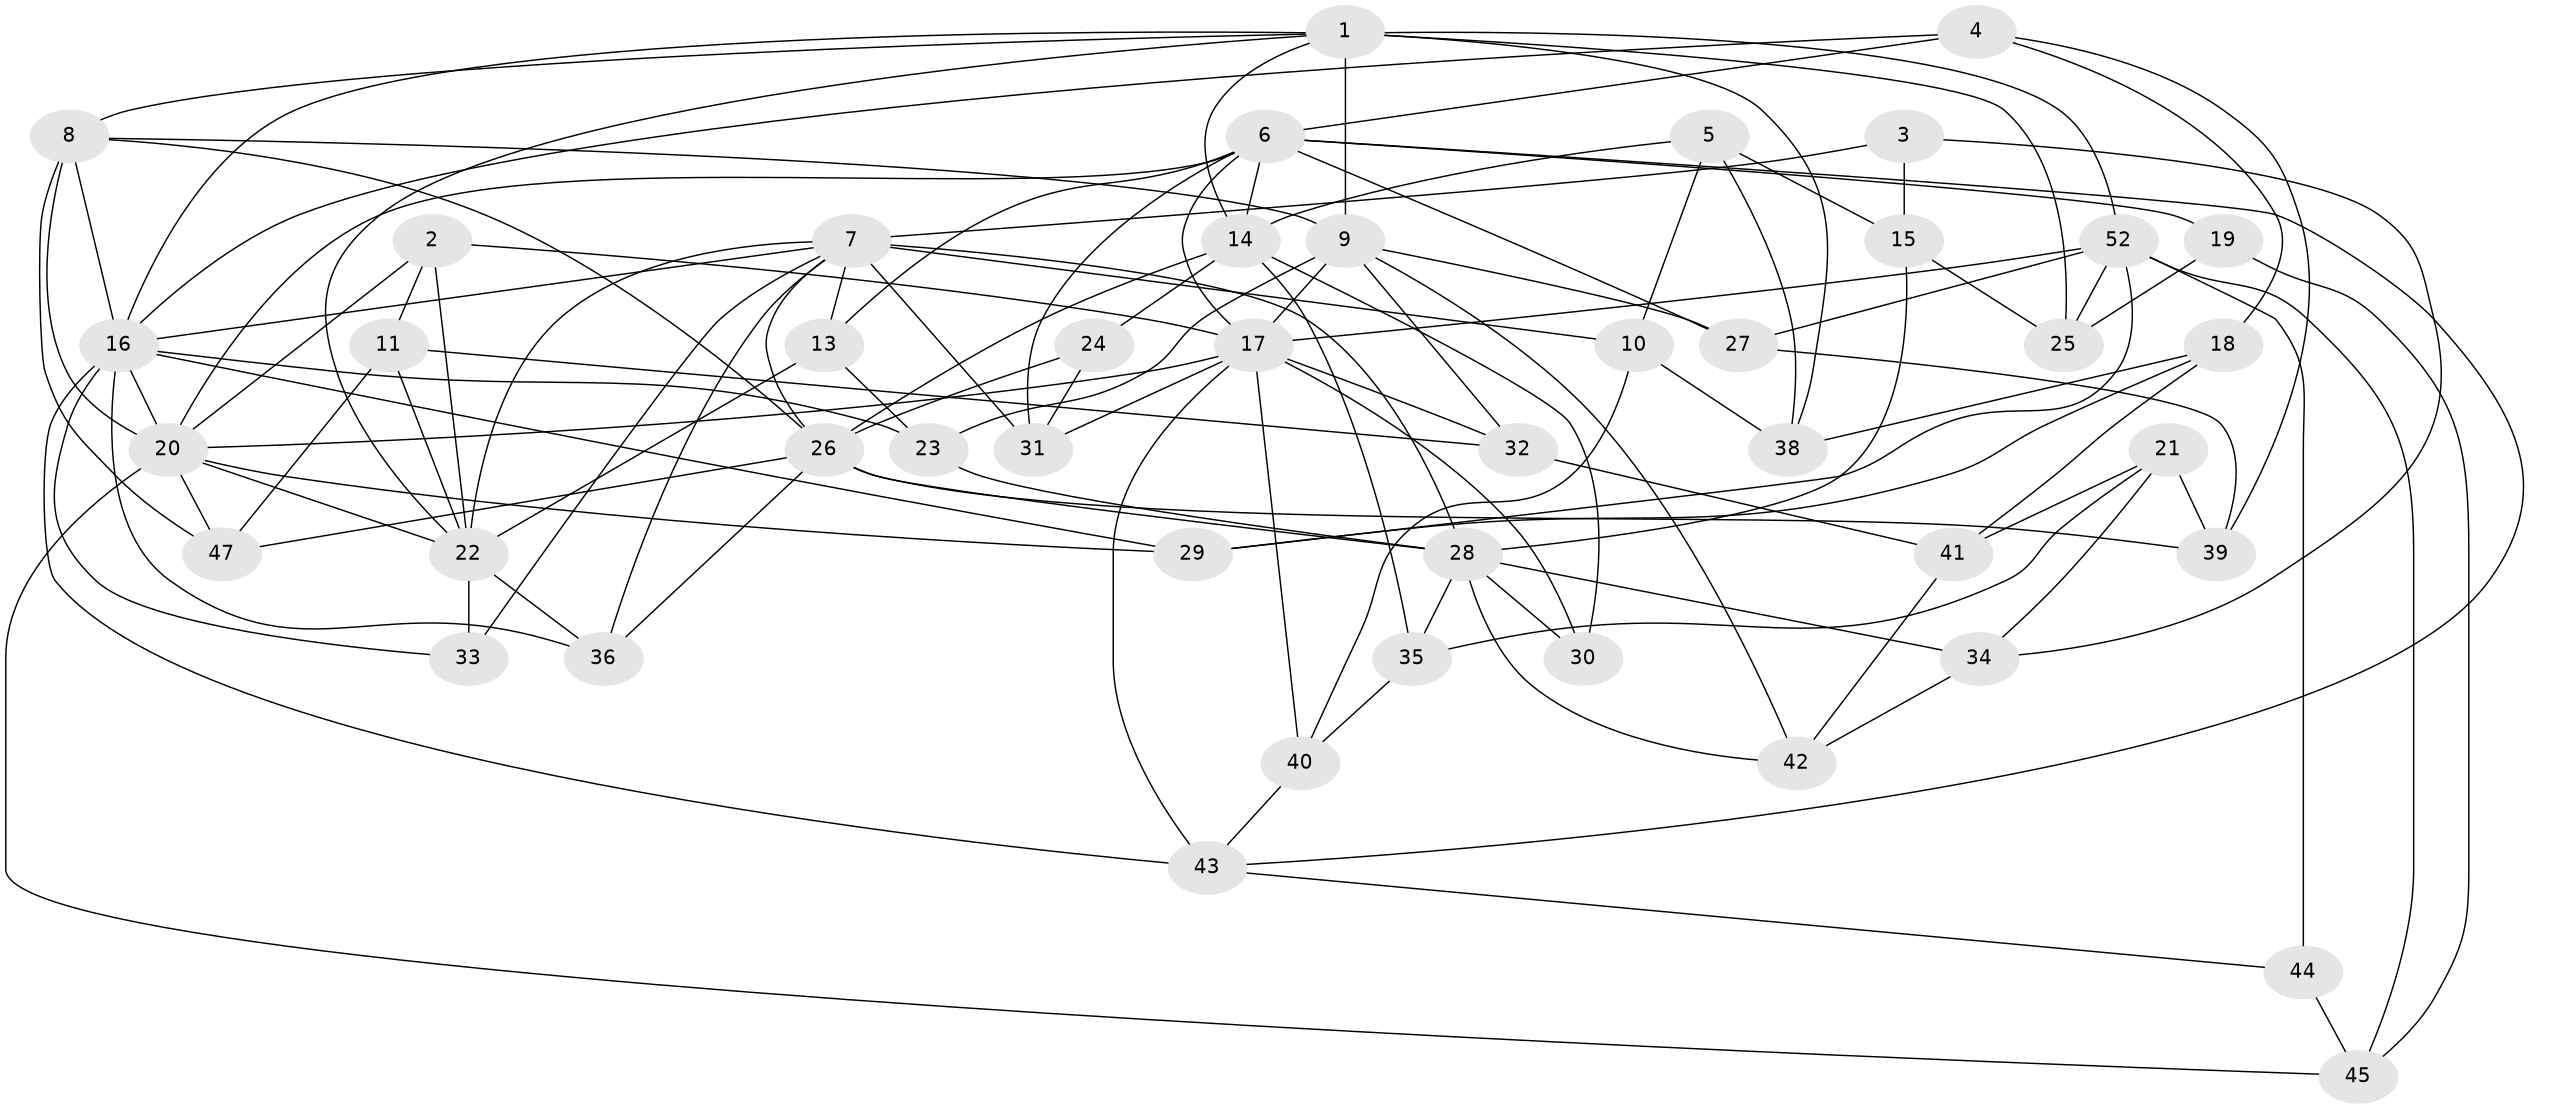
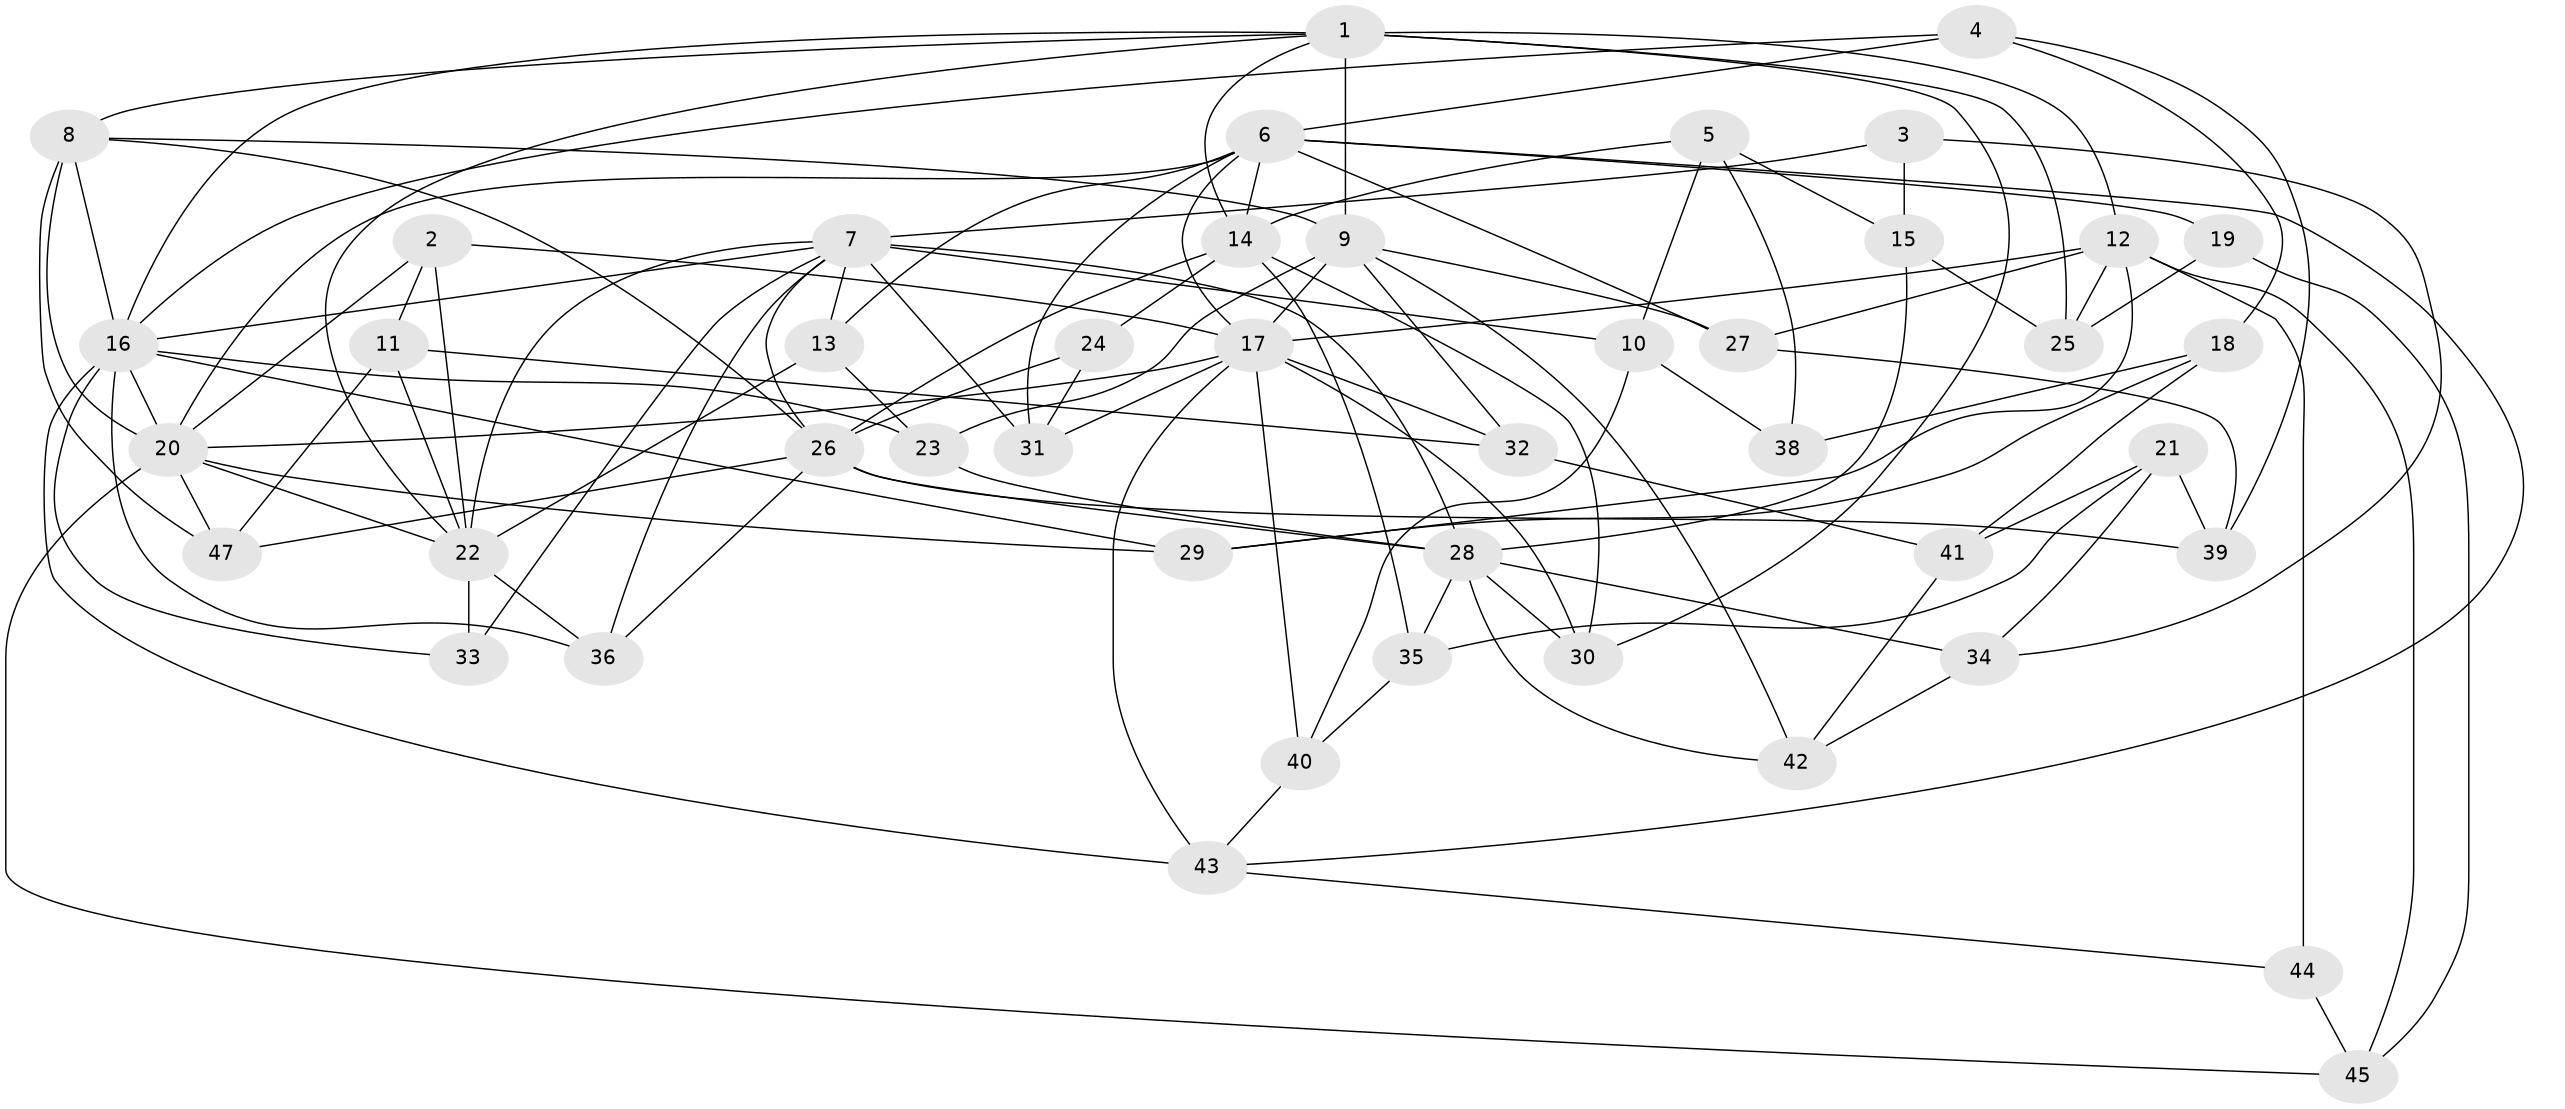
(1740, 96) -> (1996, 175)
(2119, 241) -> (2119, 241)
